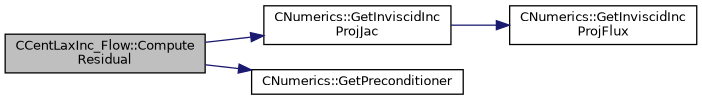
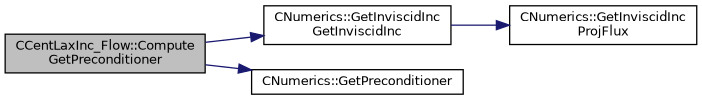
(357, 25) -> (357, 25)
(105, 54) -> (105, 54)
